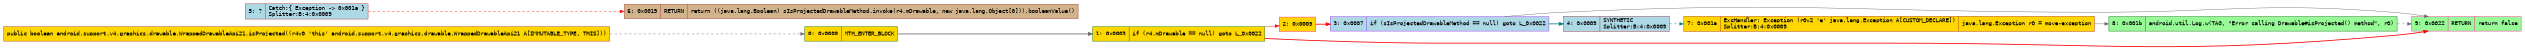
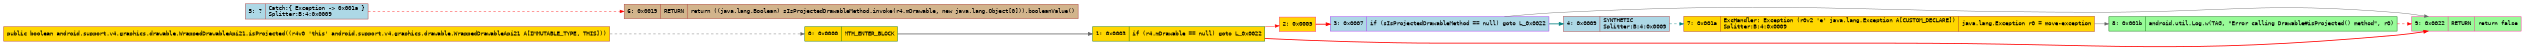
(2402, 24) -> (2402, 24)
